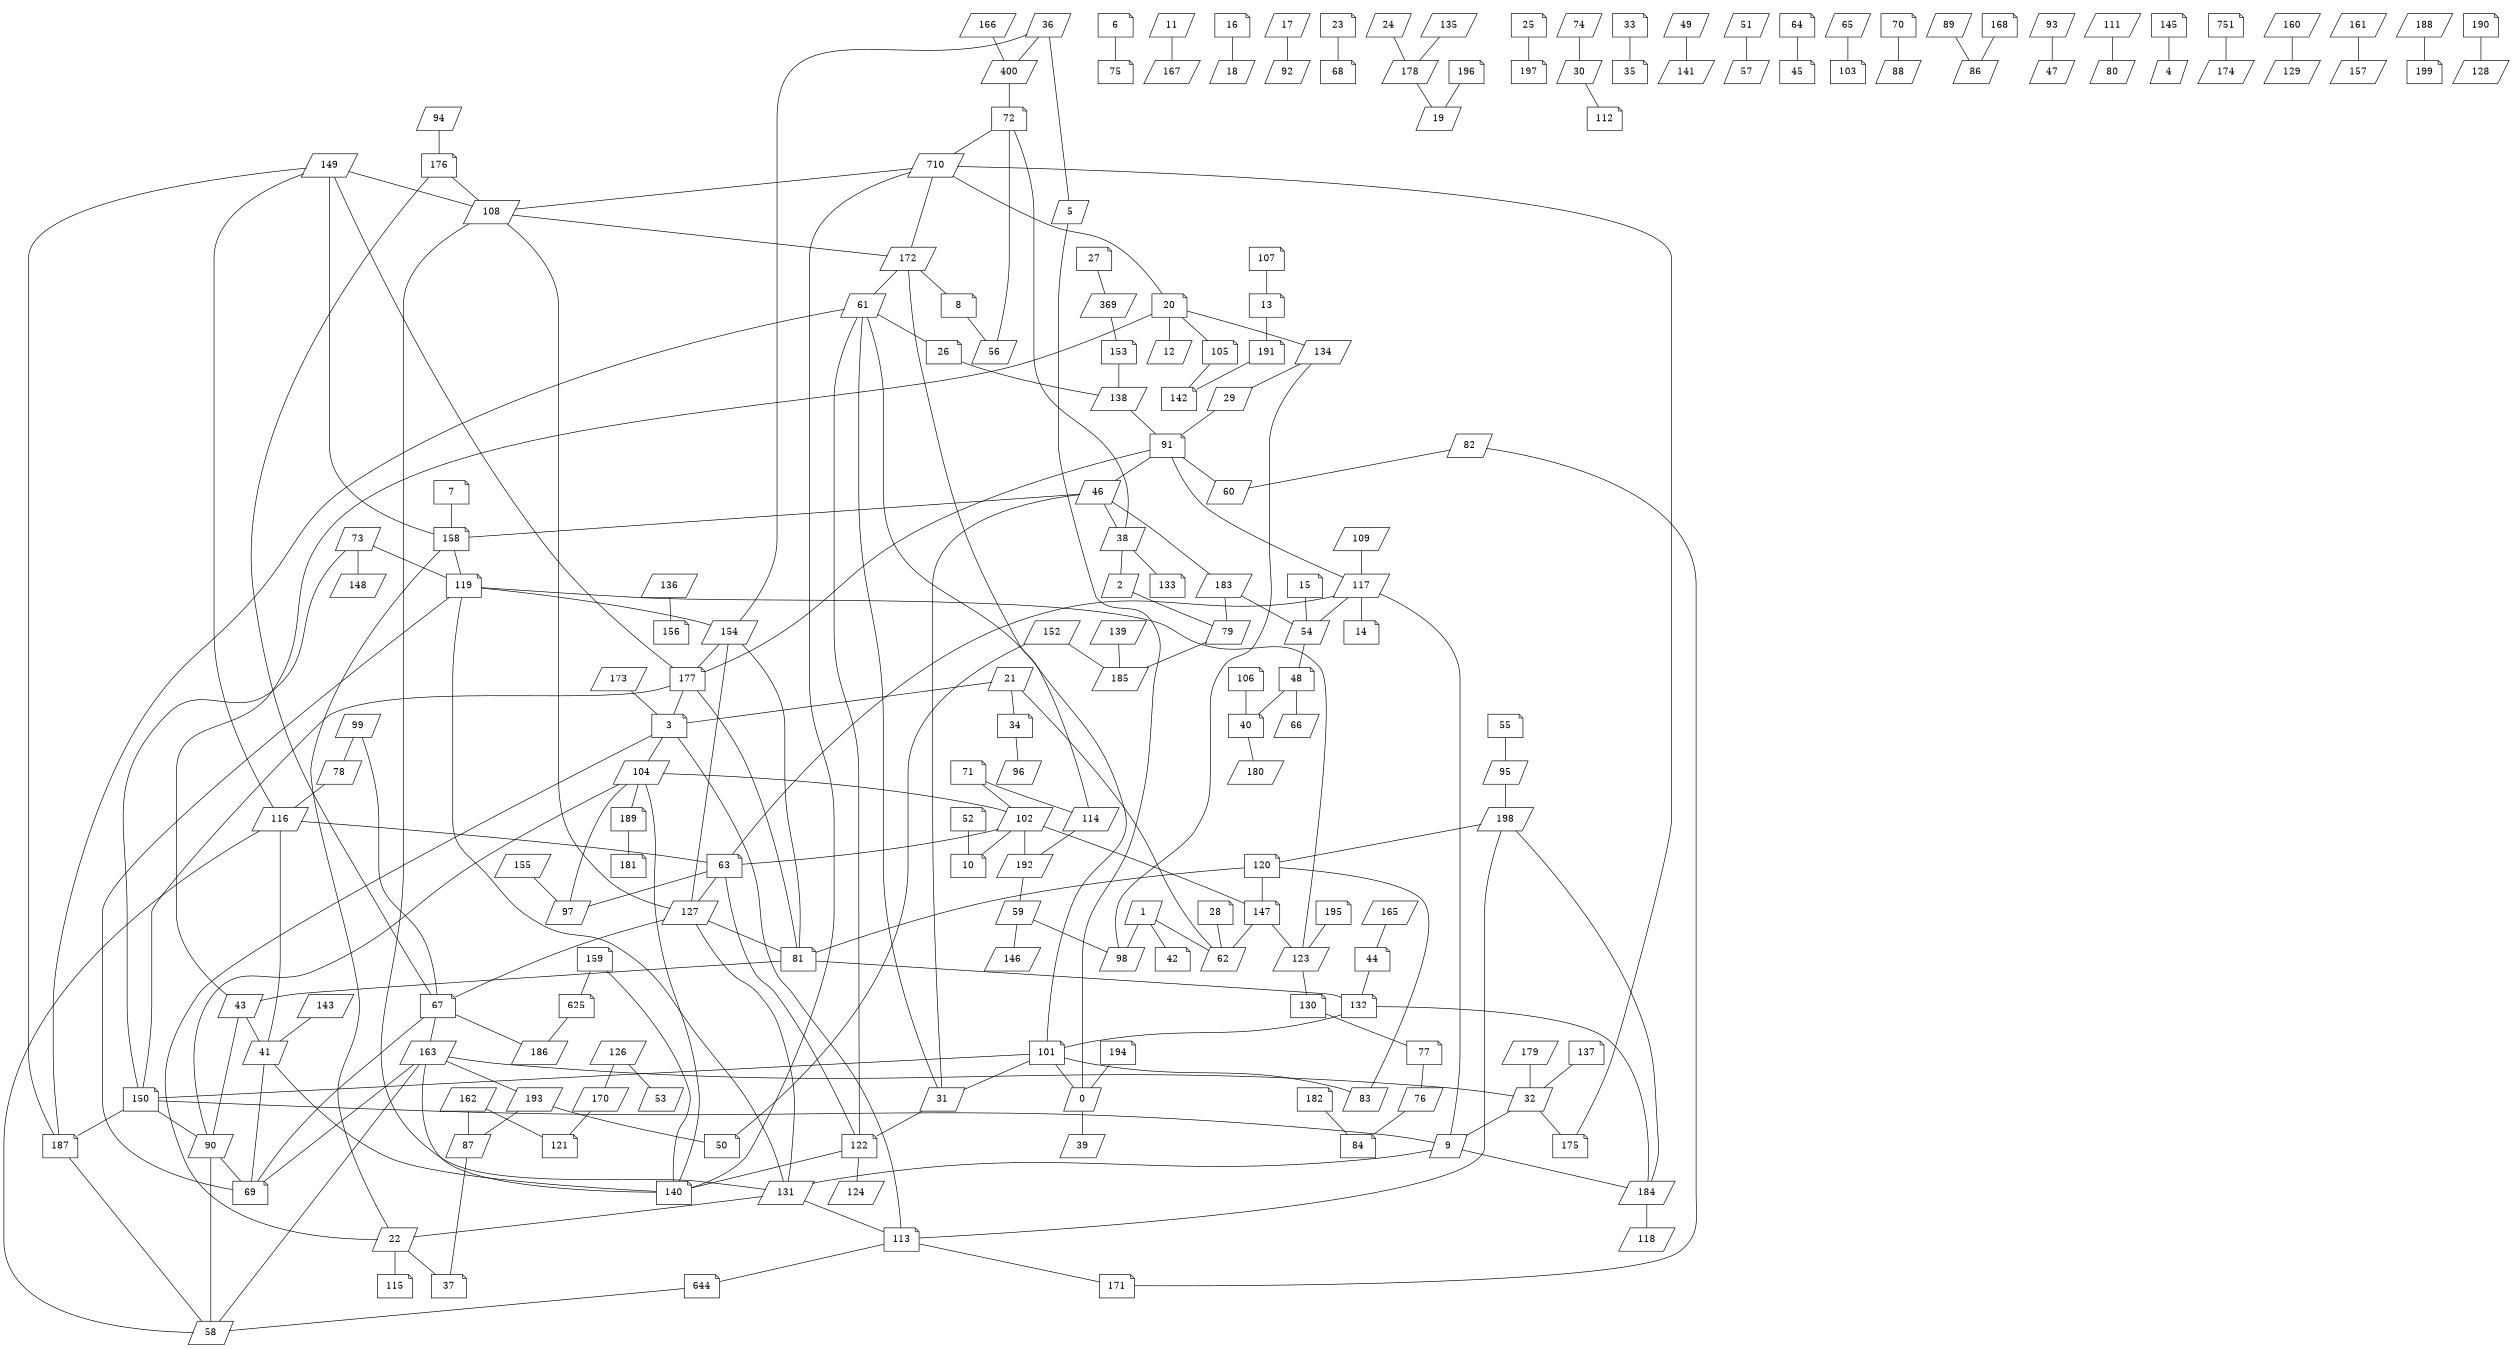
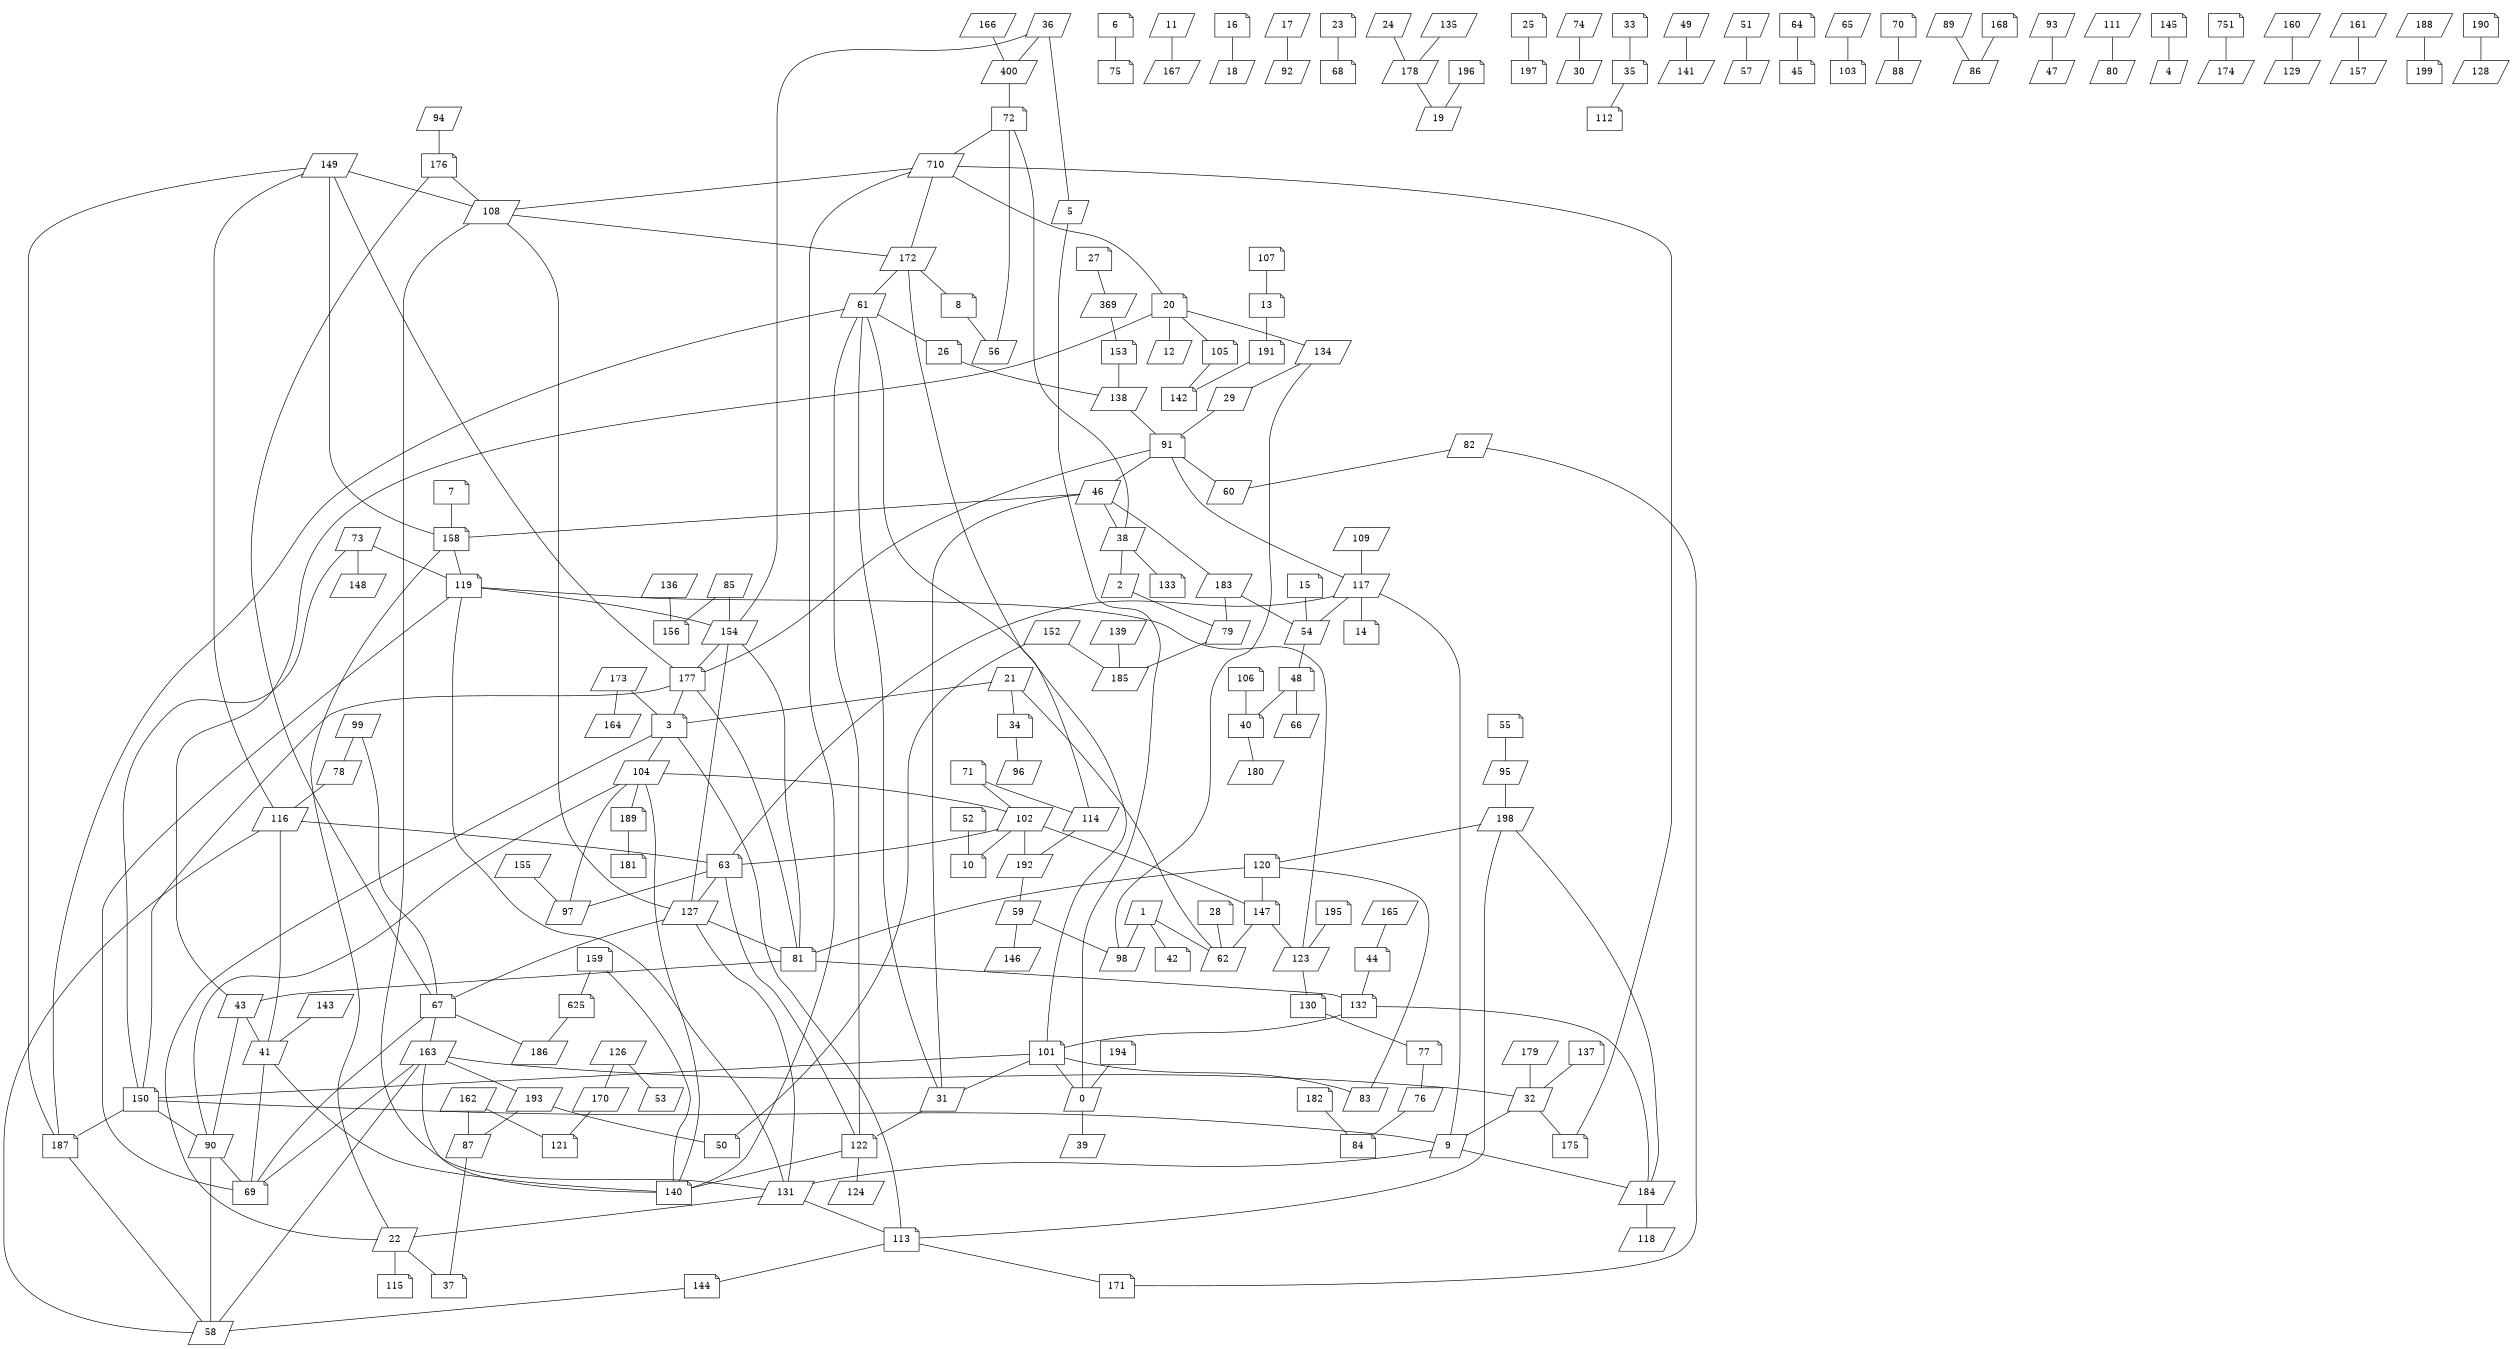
(1592, 95) -> (1617, 95)
none -> (730, 586)
none -> (613, 726)
(702, 1286) -> (702, 1286)
